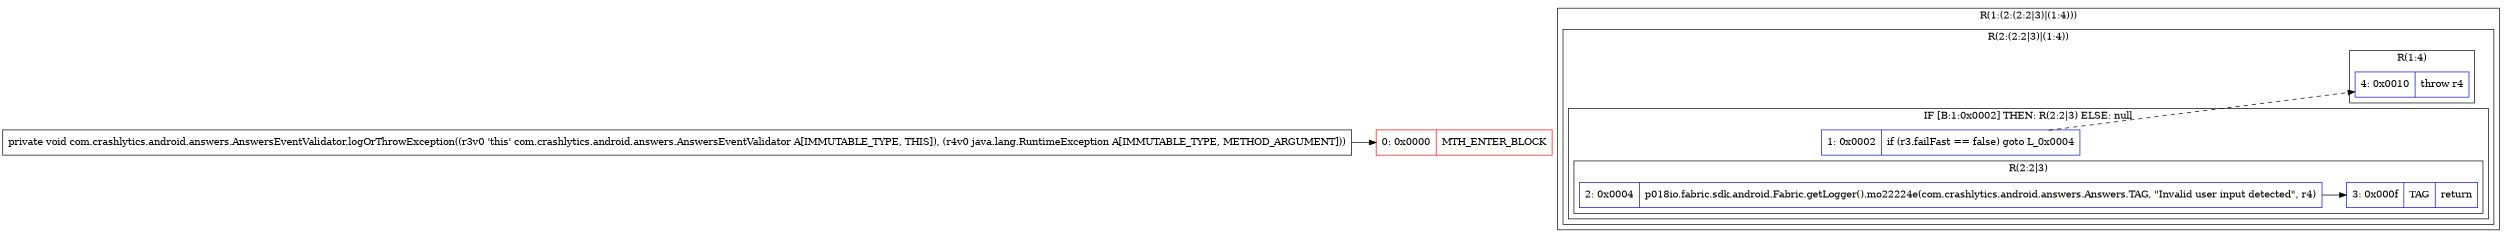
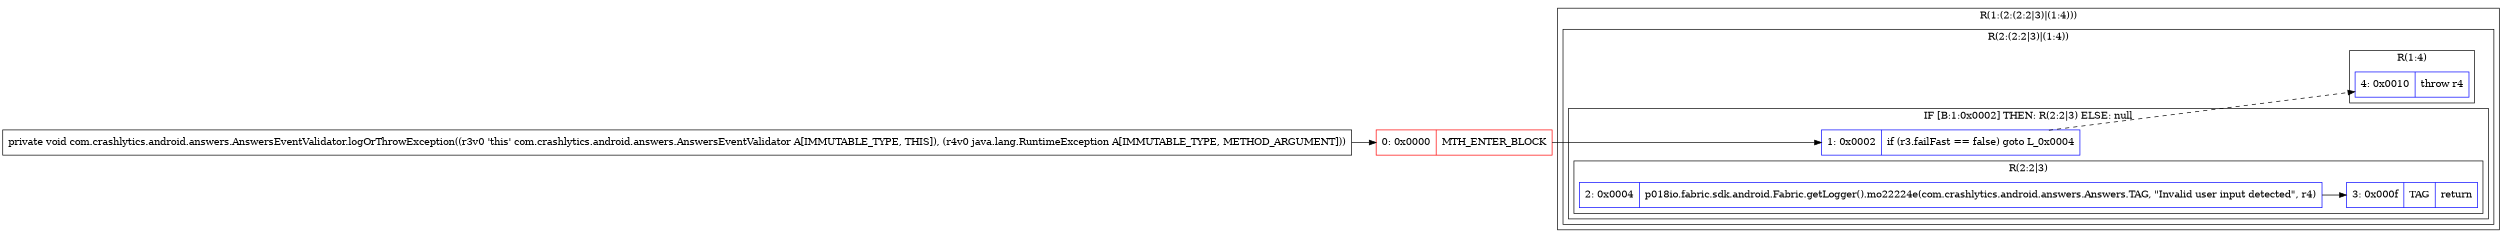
none -> (1683, 143)
